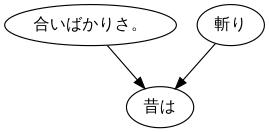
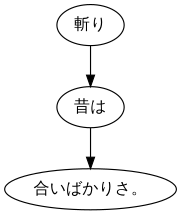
(122, 63) -> (91, 143)
